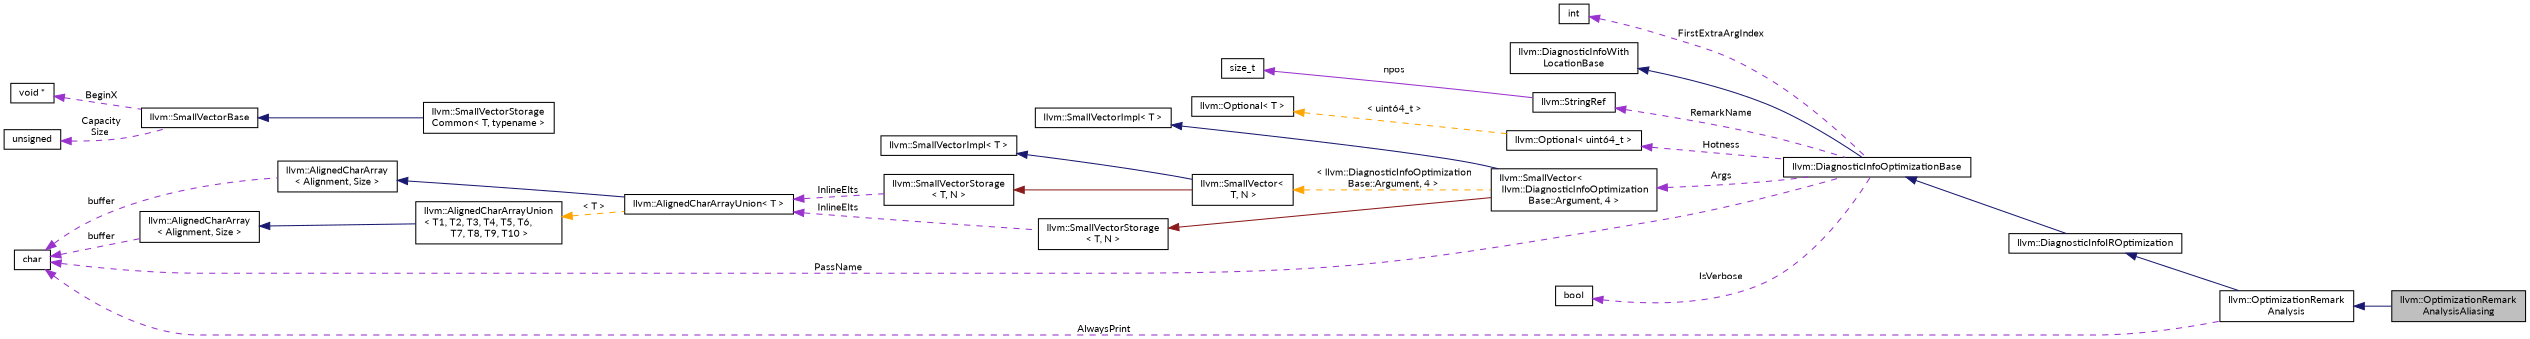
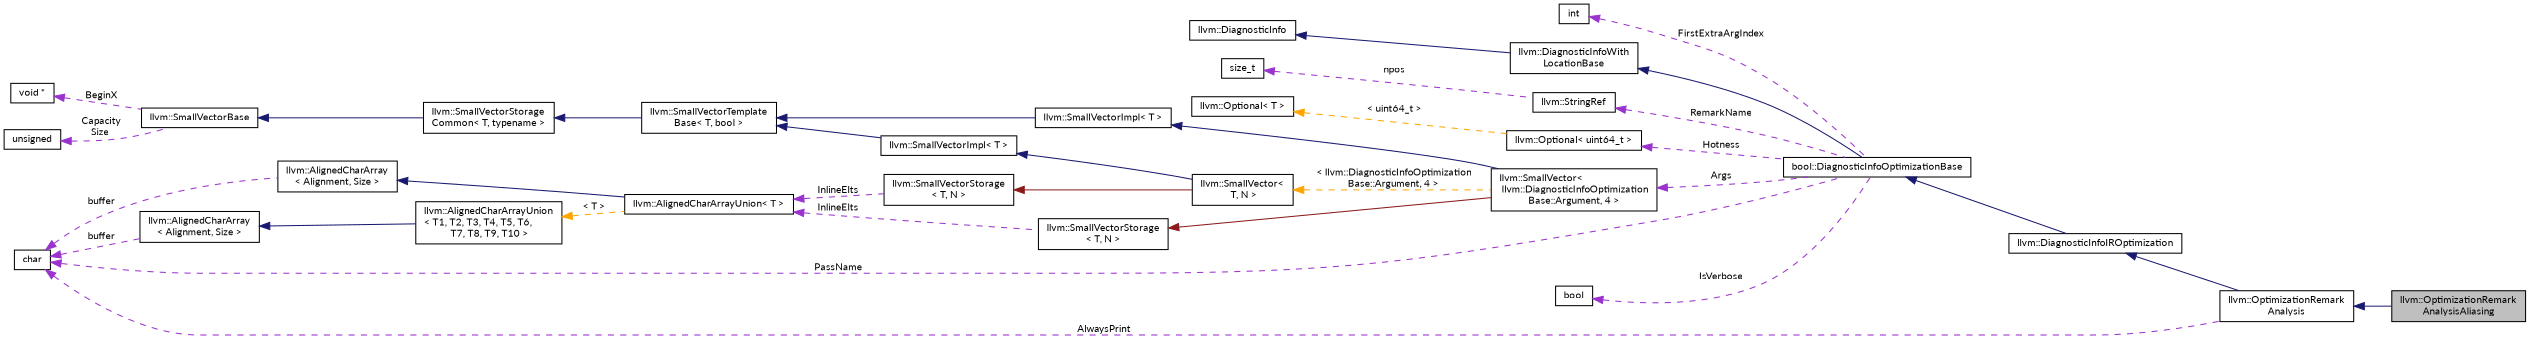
none -> (1243, 30)
(1403, 84) -> (1403, 84)
none -> (709, 118)
(1877, 167) -> (1877, 167)
